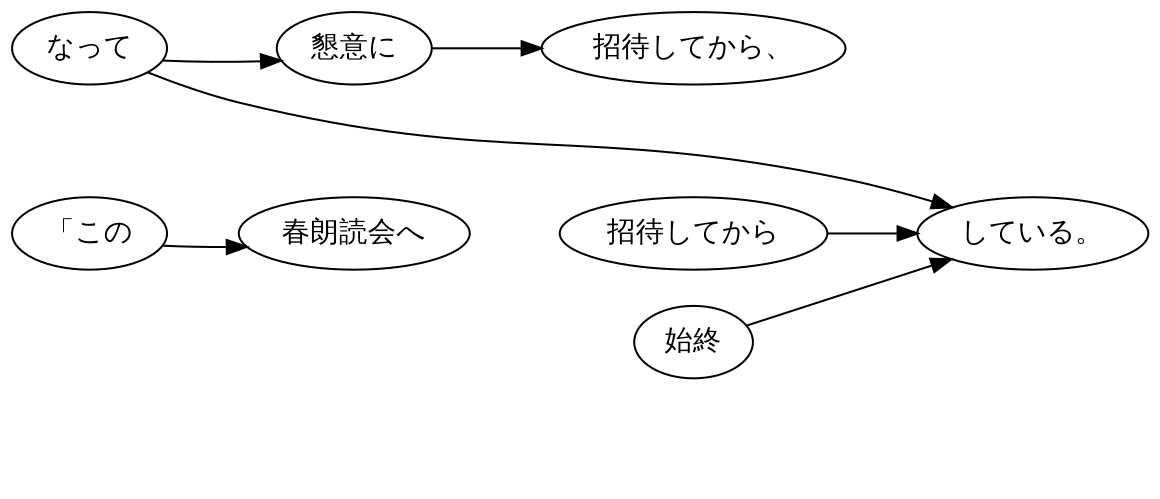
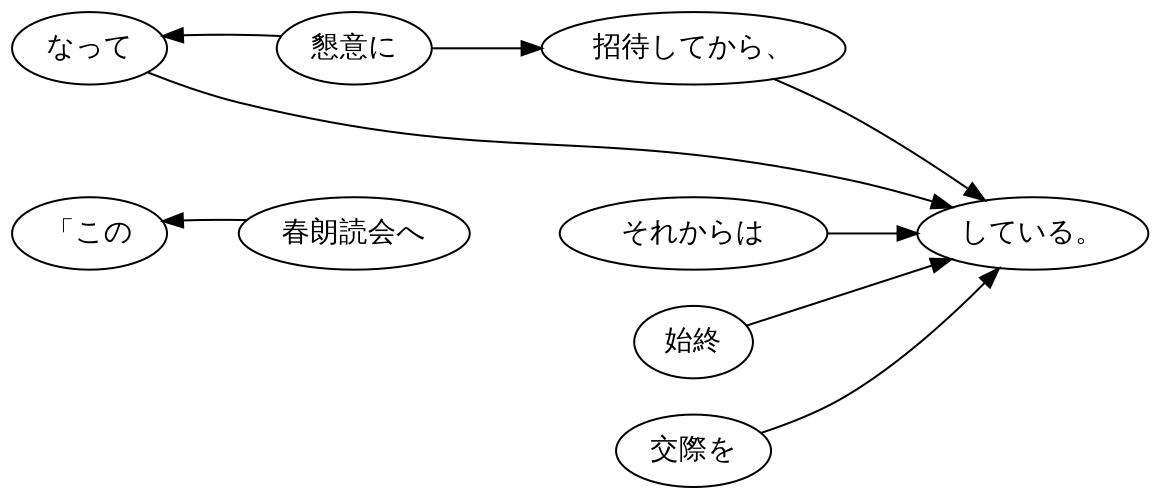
(212, 62) -> (232, 35)
none -> (874, 129)
(694, 233) -> (694, 233)
(194, 247) -> (215, 220)
none -> (694, 451)
